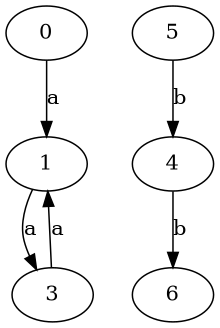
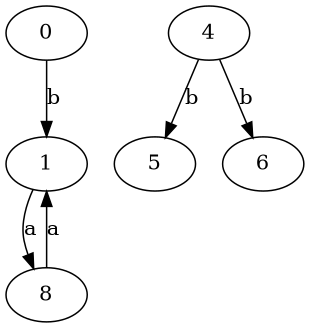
(173, 91) -> (185, 92)
(53, 99) -> (54, 99)
(53, 295) -> (47, 295)
